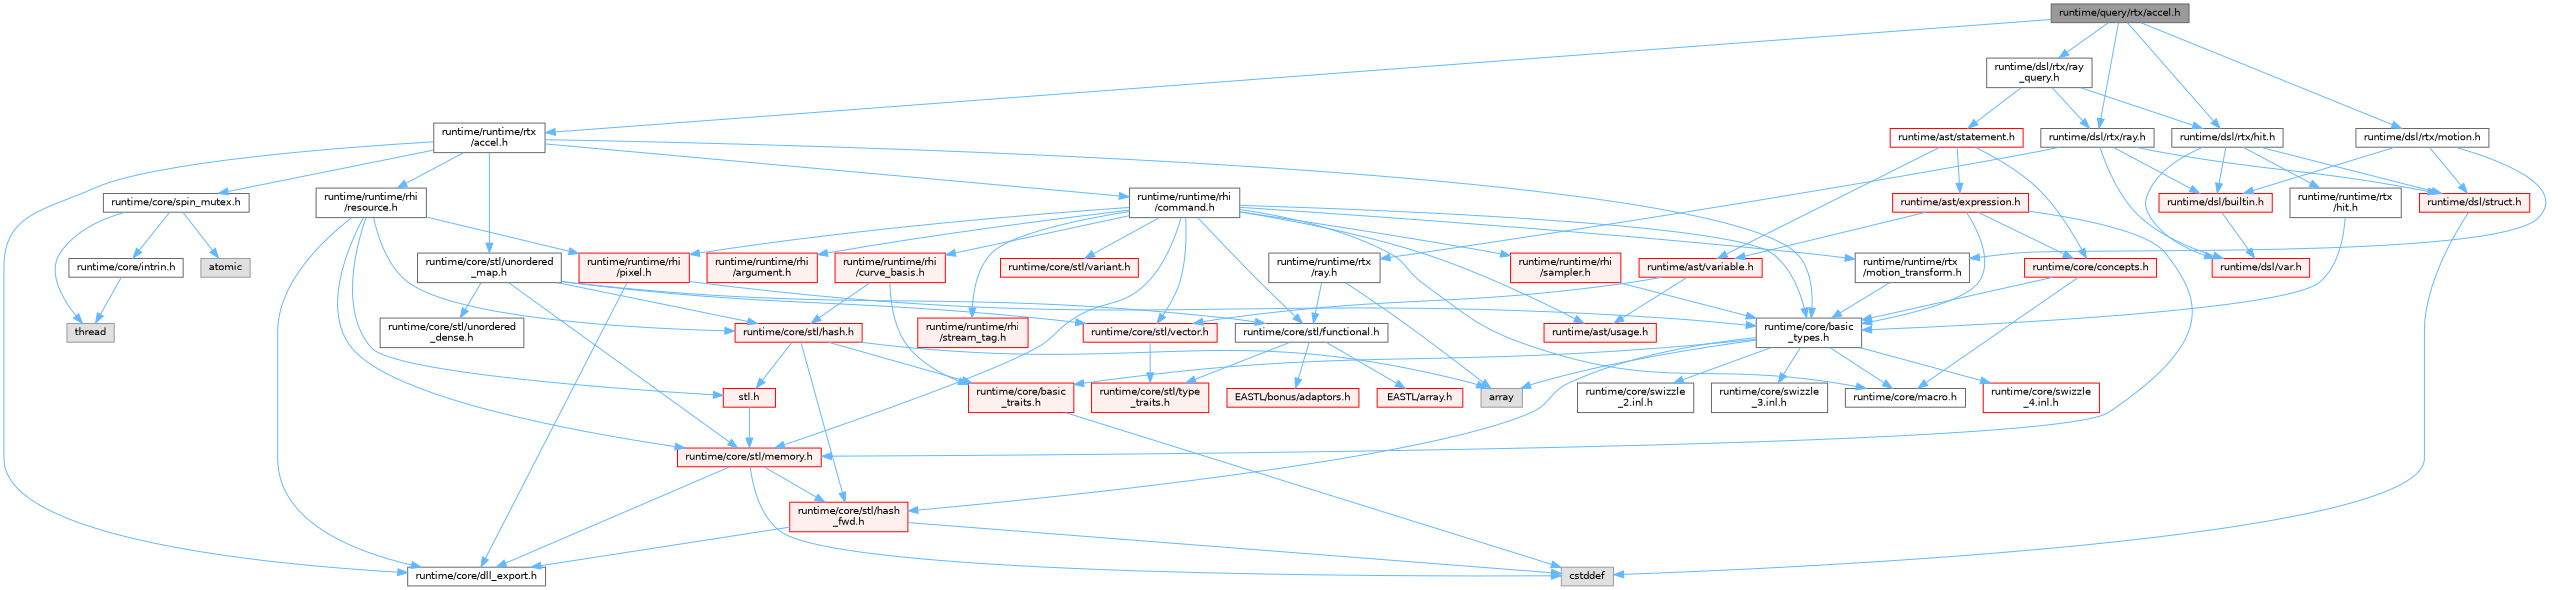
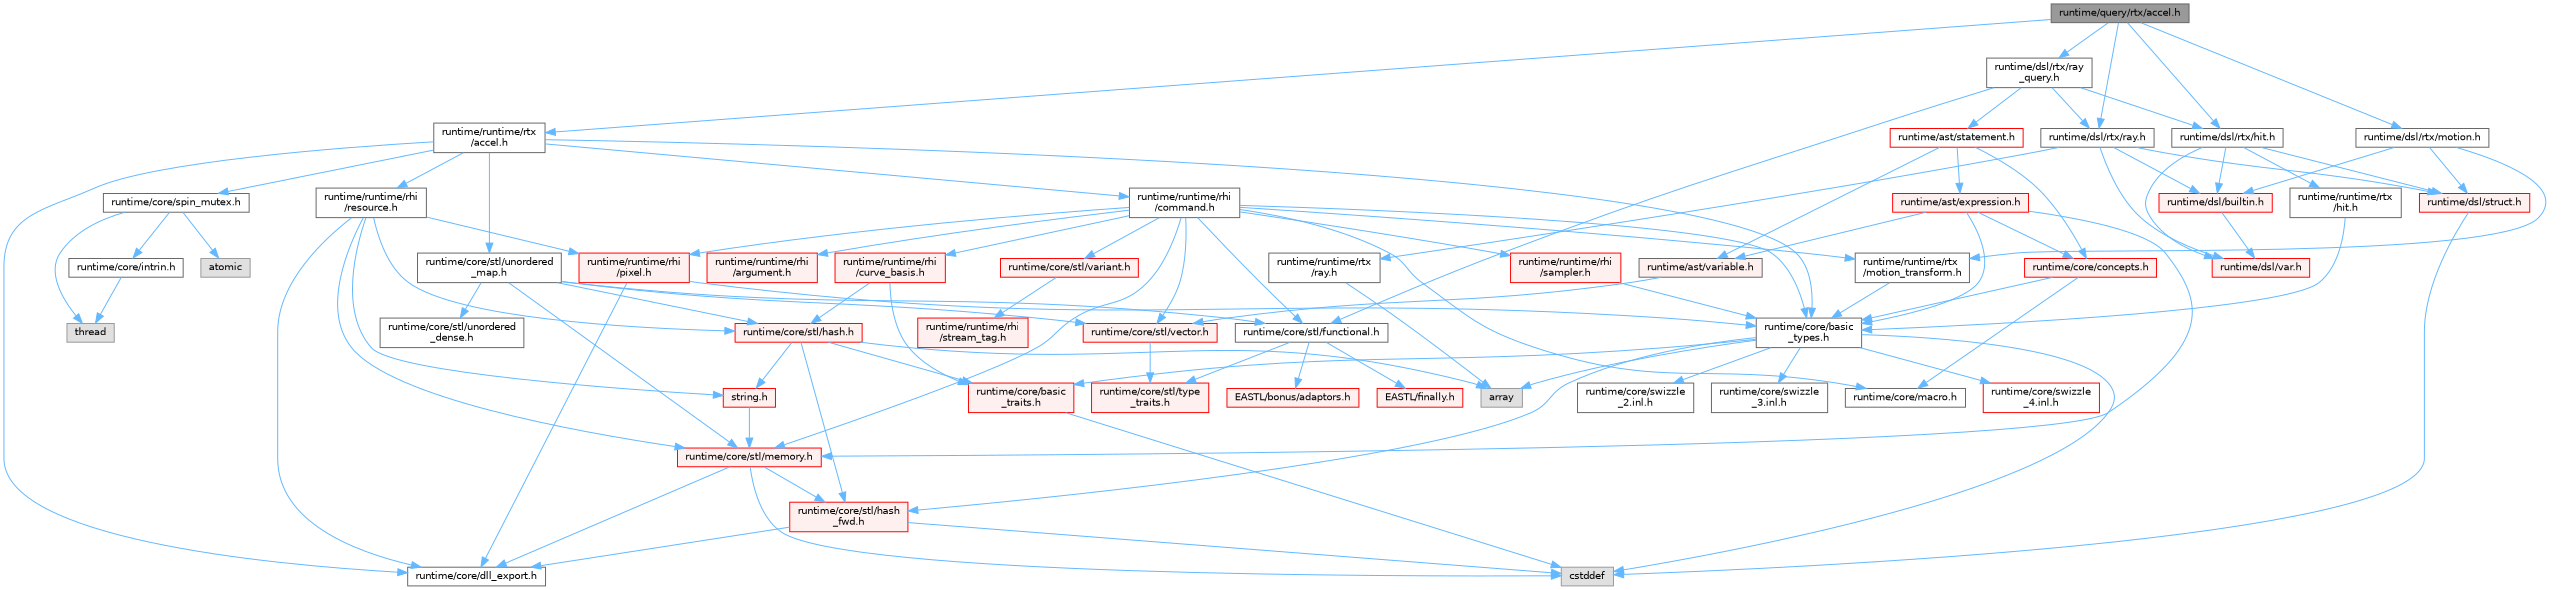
(993, 252) -> (1030, 295)
(1701, 268) -> (1701, 268)
(1319, 298) -> (1664, 194)
(1600, 333) -> none
(1857, 365) -> (2012, 473)
(749, 398) -> (749, 398)
(1420, 398) -> (1420, 398)
